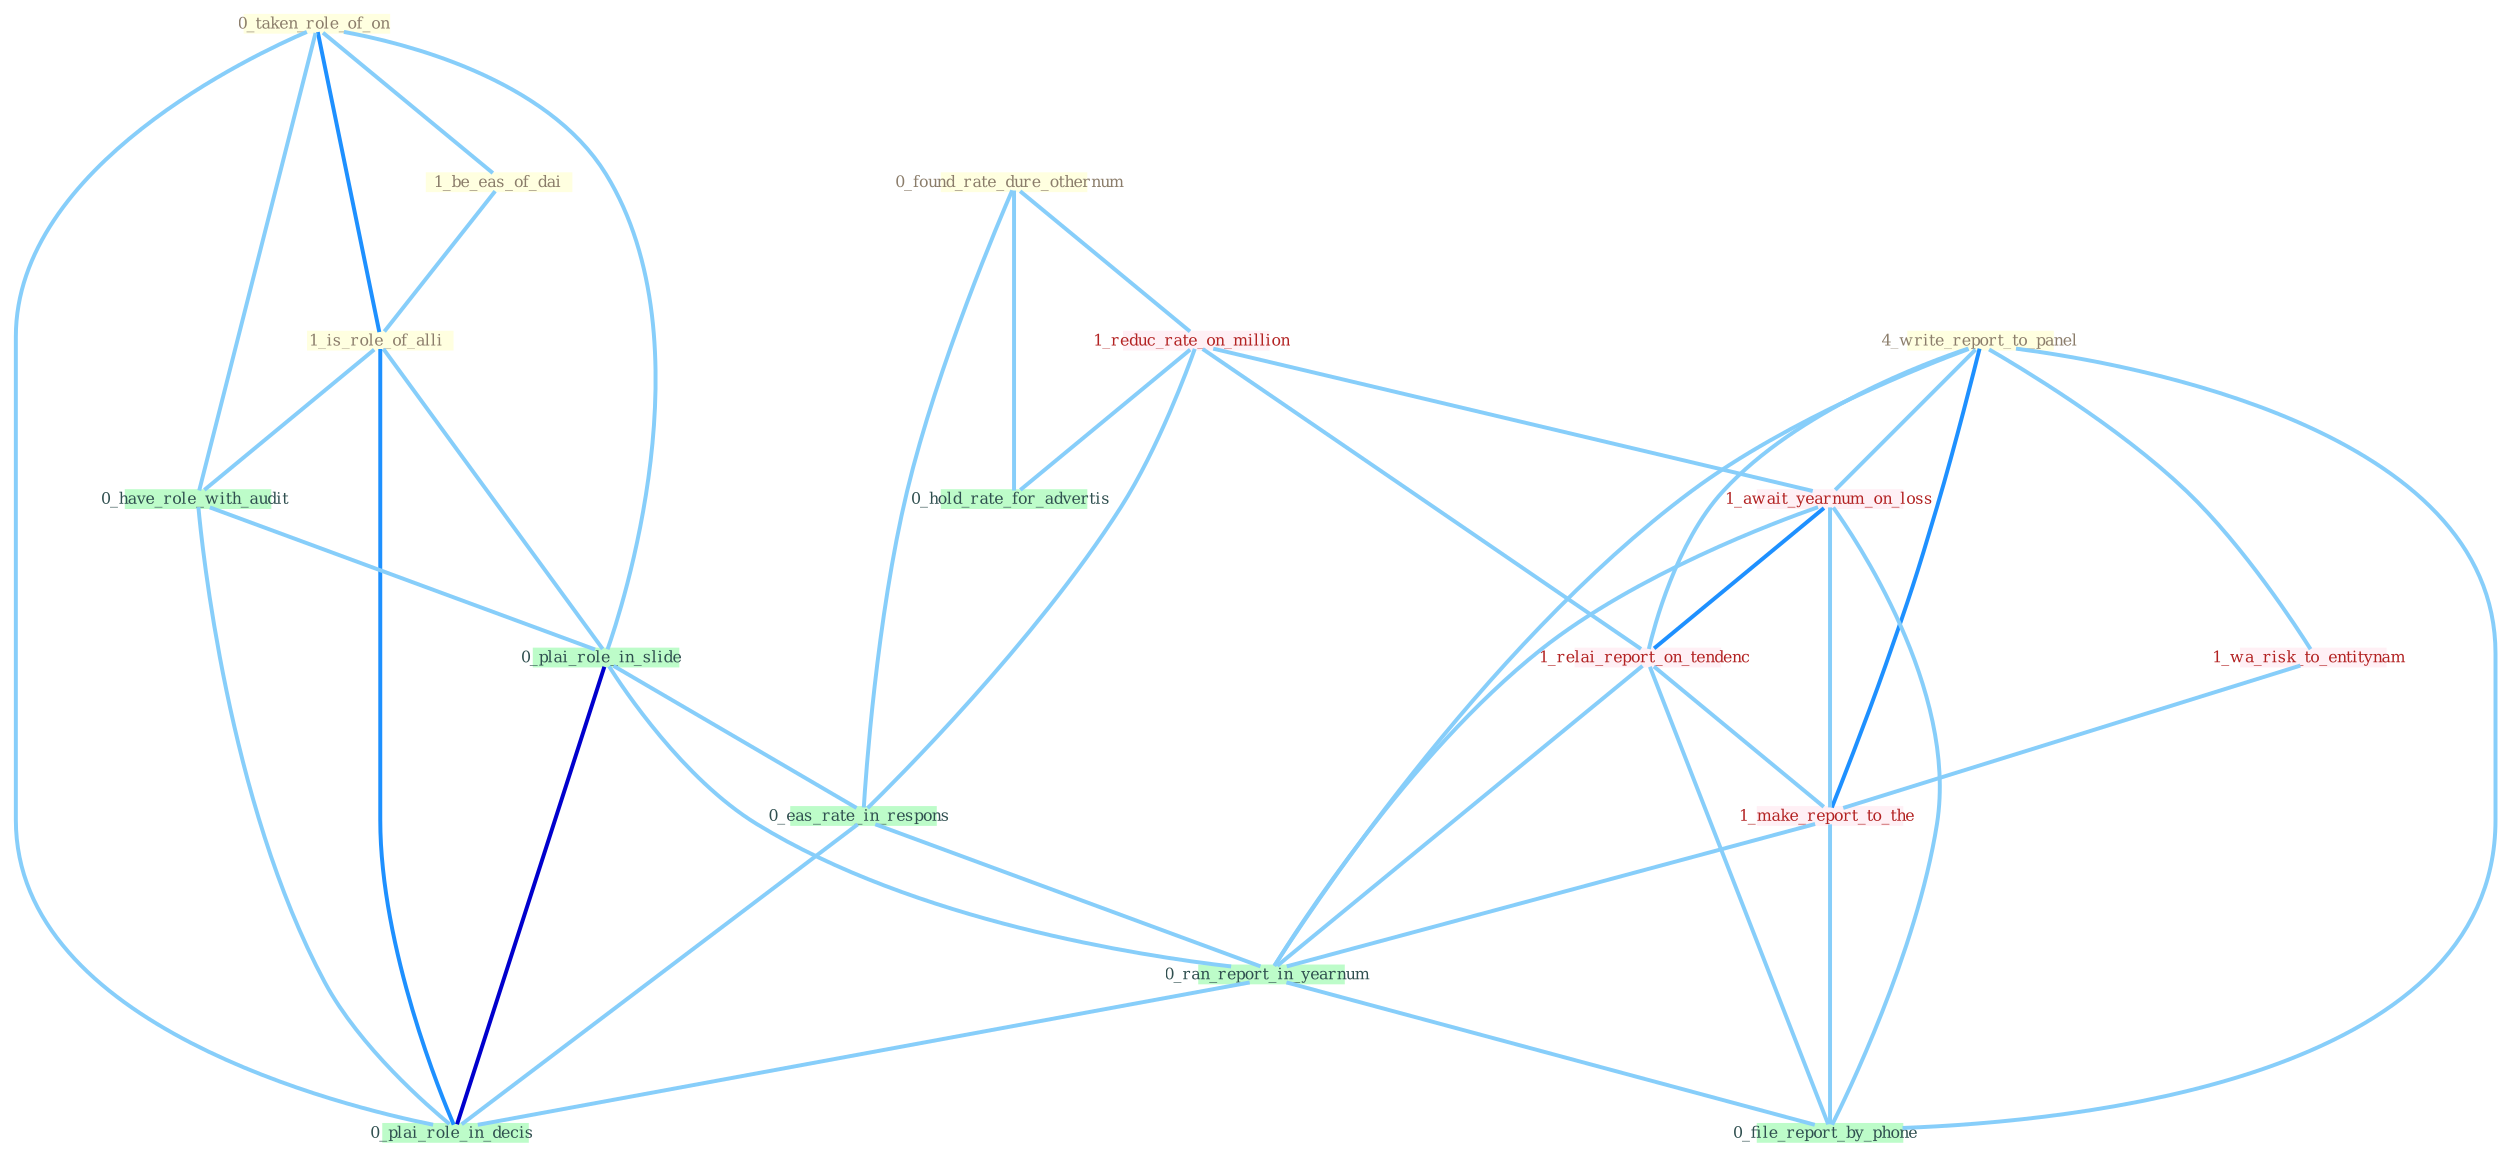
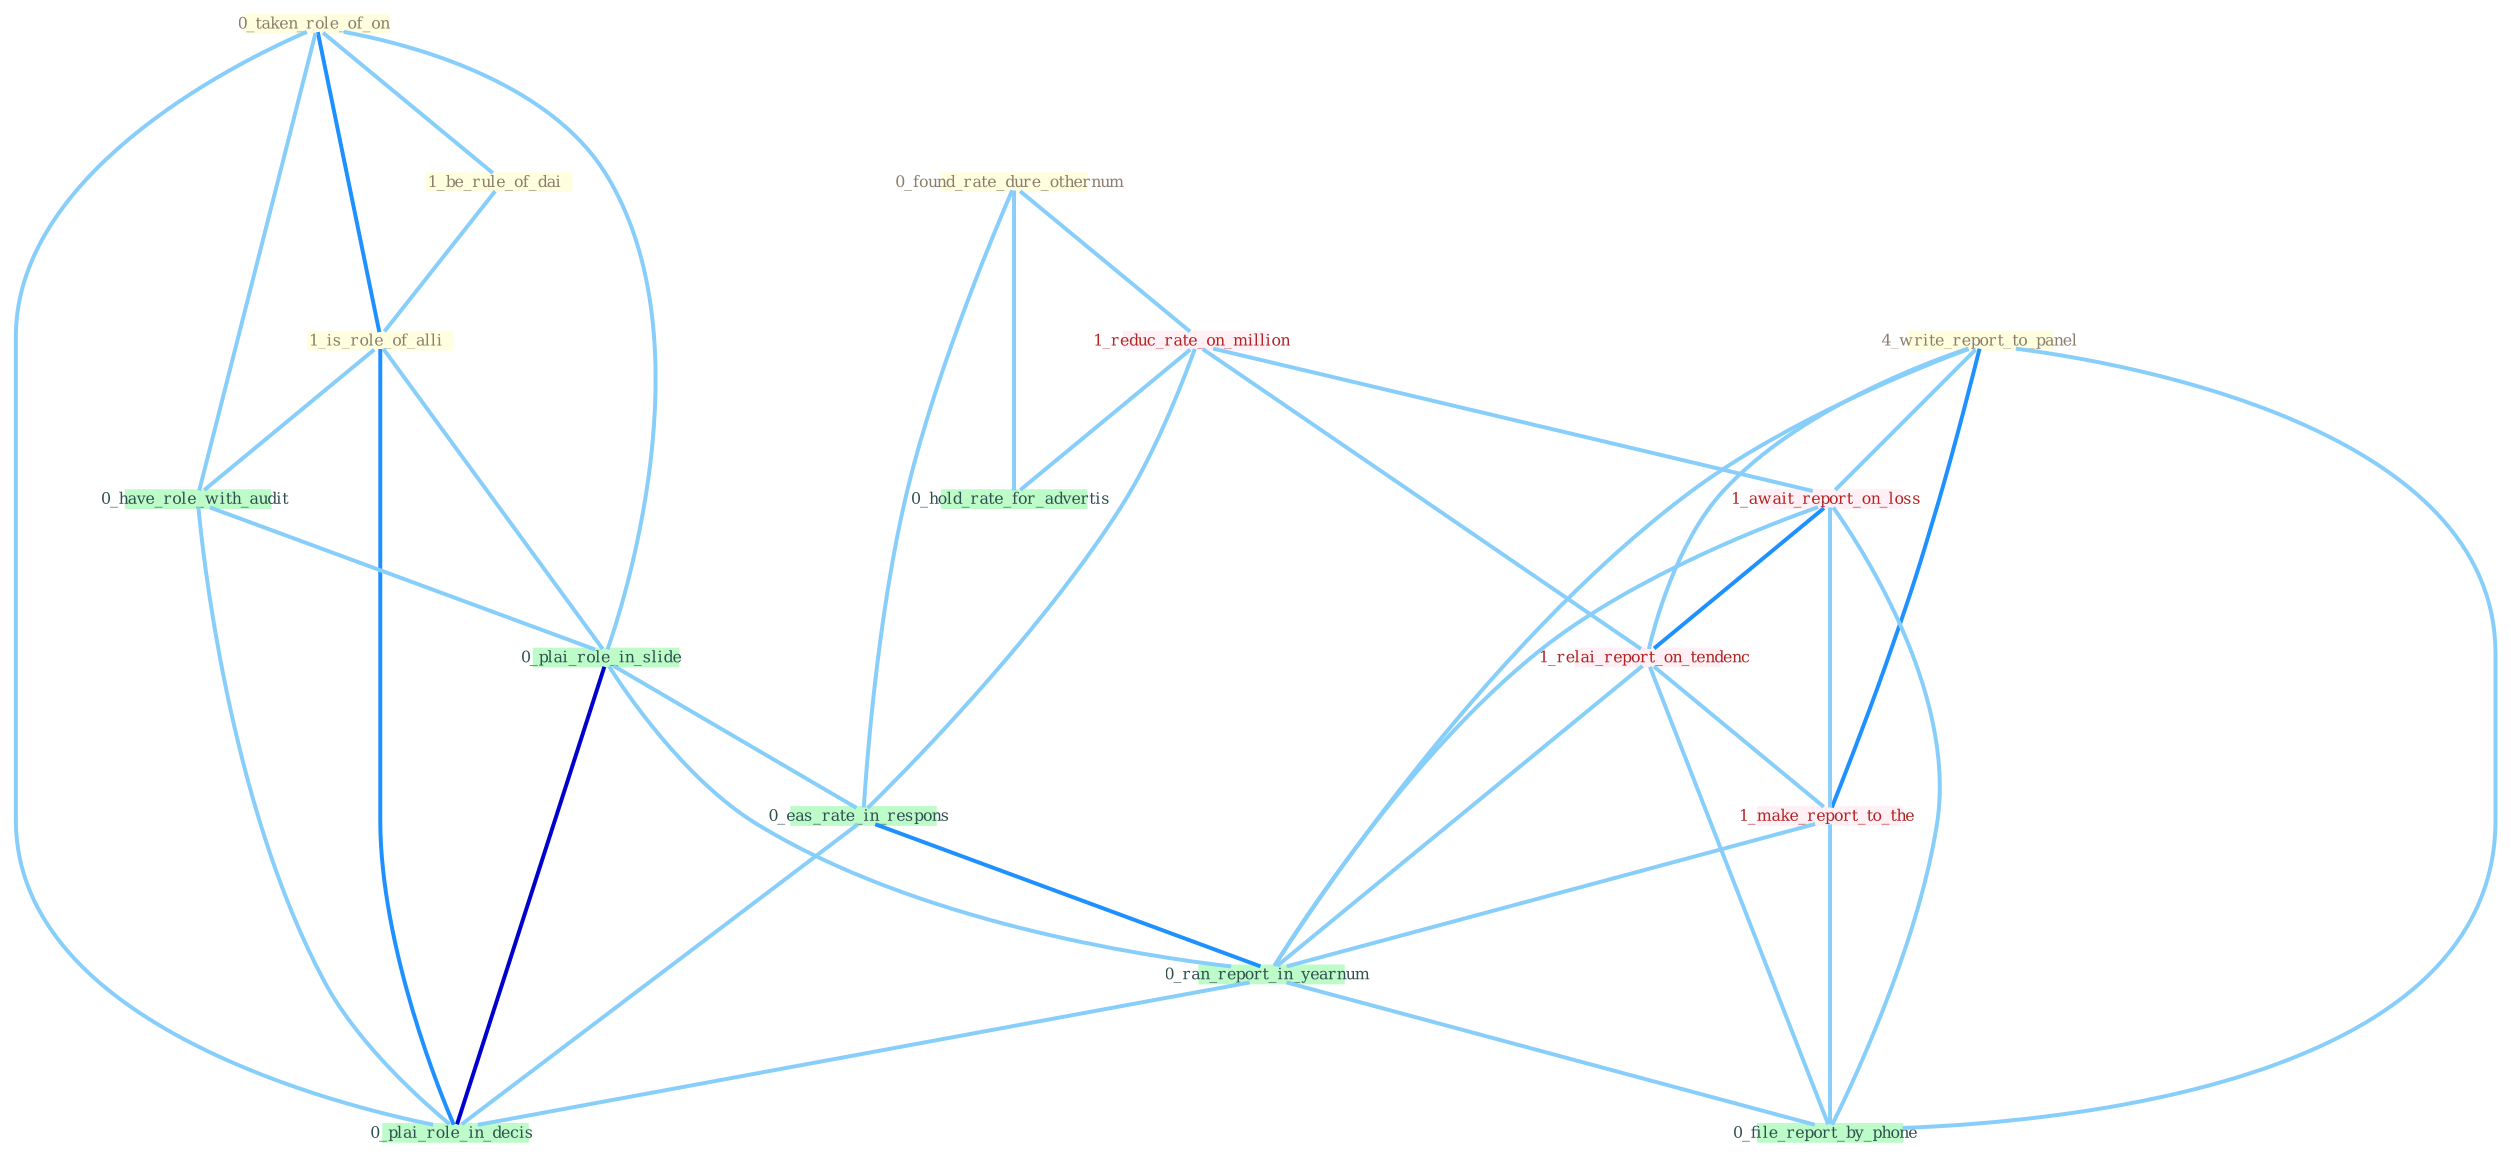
(499, 182) -> (499, 182)
(1830, 499) -> (1830, 499)
(2313, 658) -> none
(1068, 895) -> (1068, 895)
